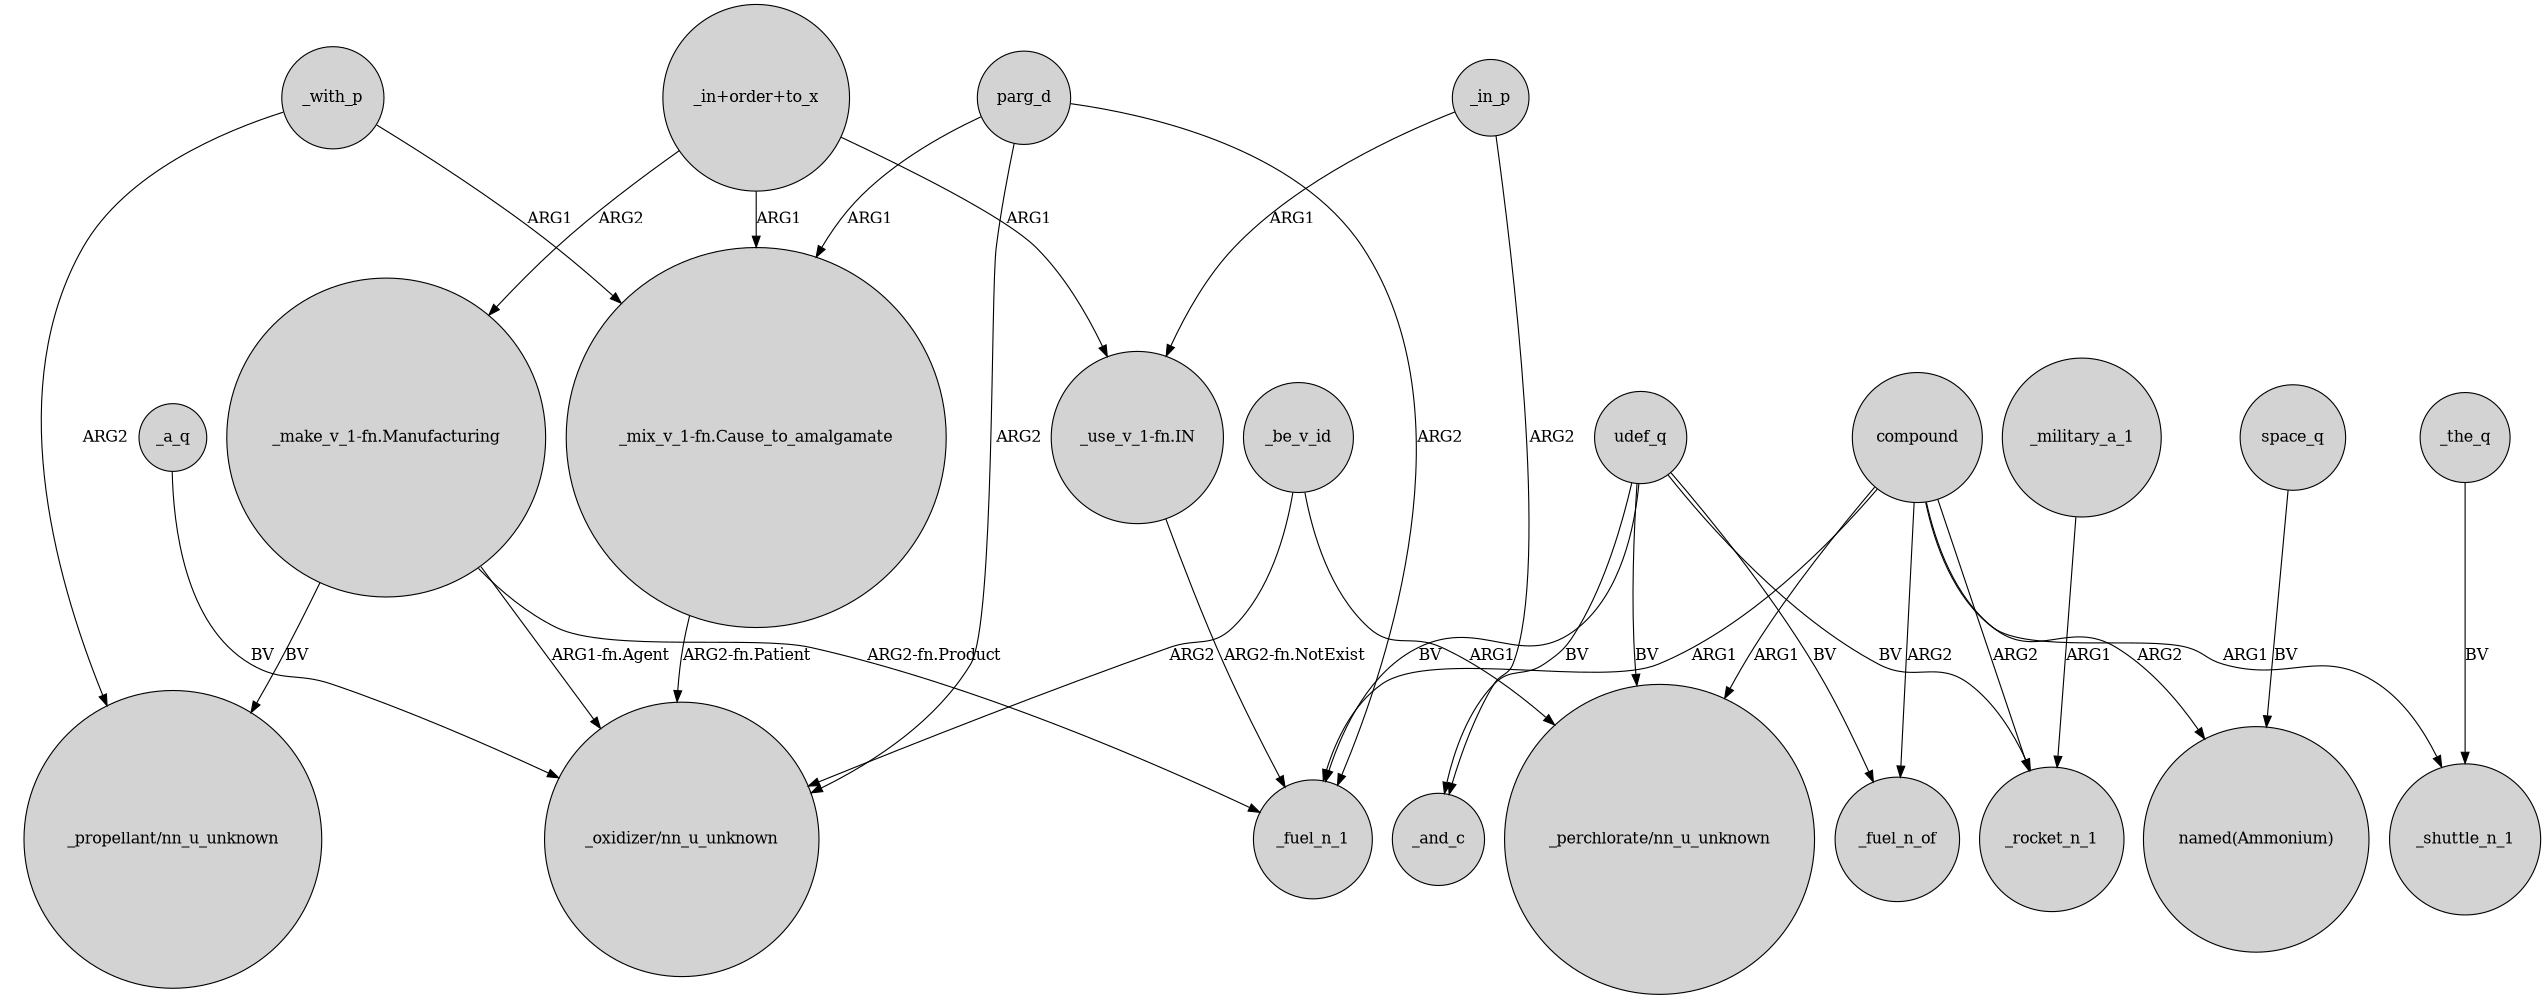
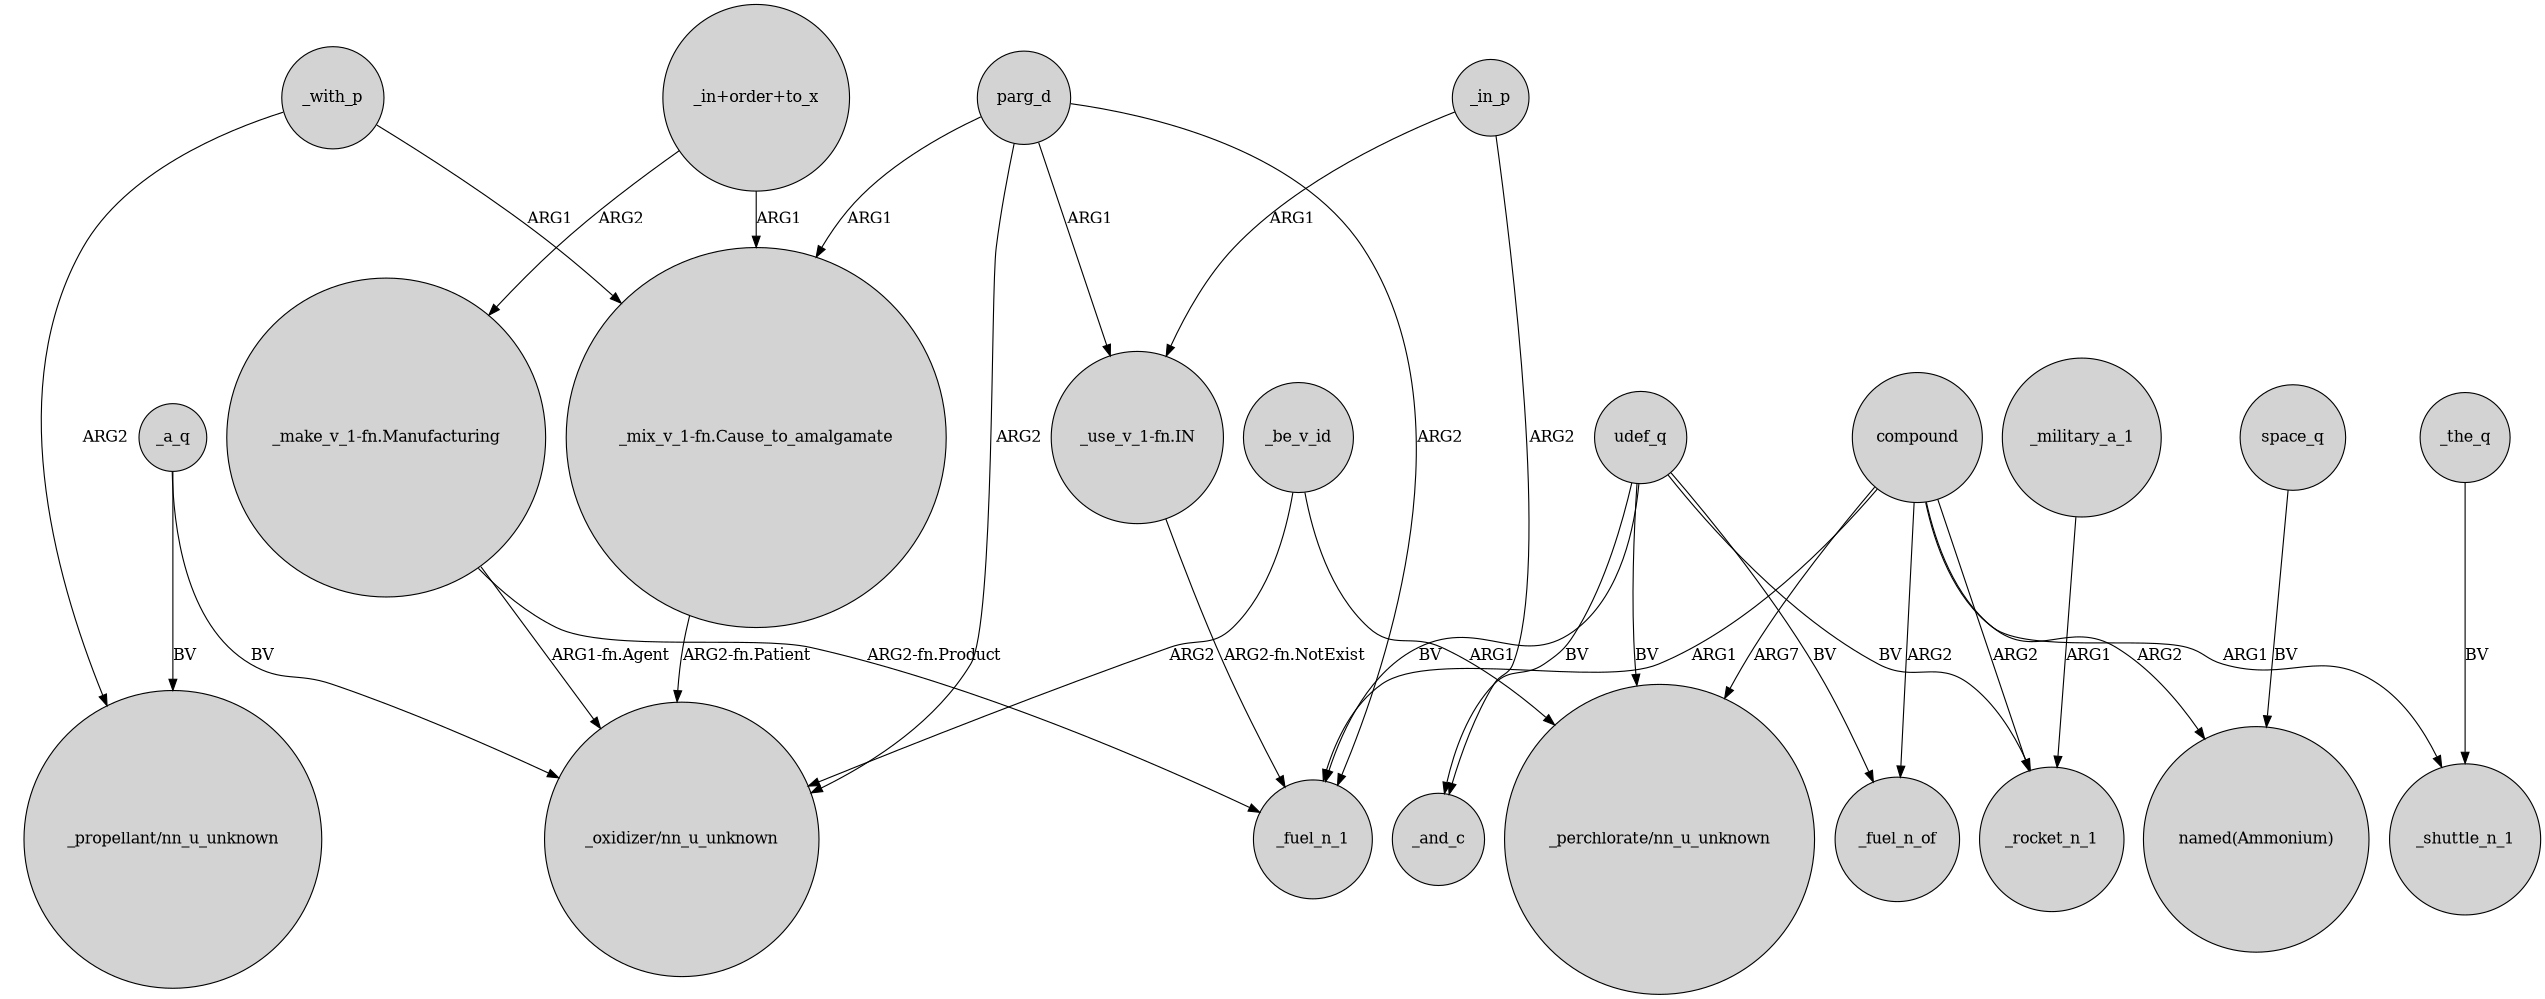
(993, 217) -> (1073, 244)
(289, 643) -> (173, 575)
(1777, 656) -> (1777, 656)
